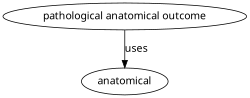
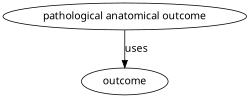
(125, 81) -> (125, 81)
